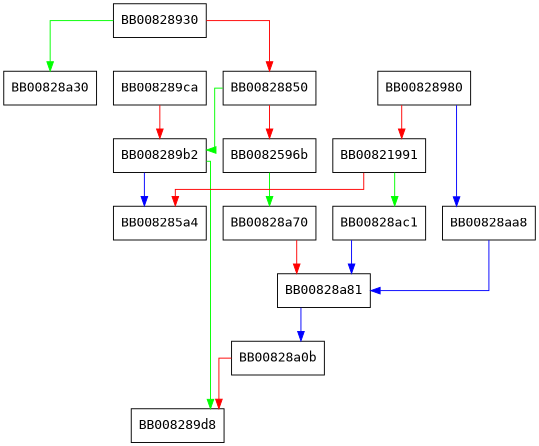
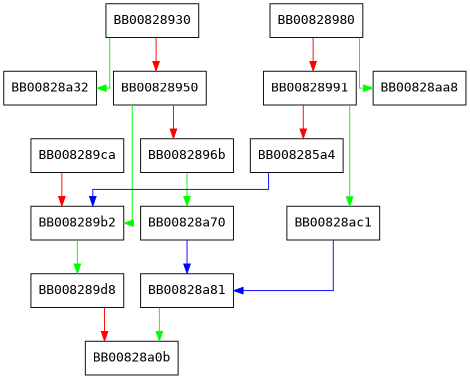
(50, 88) -> (50, 88)
(270, 88) -> (160, 88)
(457, 151) -> (360, 65)
(270, 156) -> (187, 156)
(379, 156) -> (310, 88)
(144, 185) -> (180, 189)
(297, 252) -> (187, 252)
(460, 291) -> none
(301, 320) -> (159, 320)
(219, 372) -> (105, 320)
